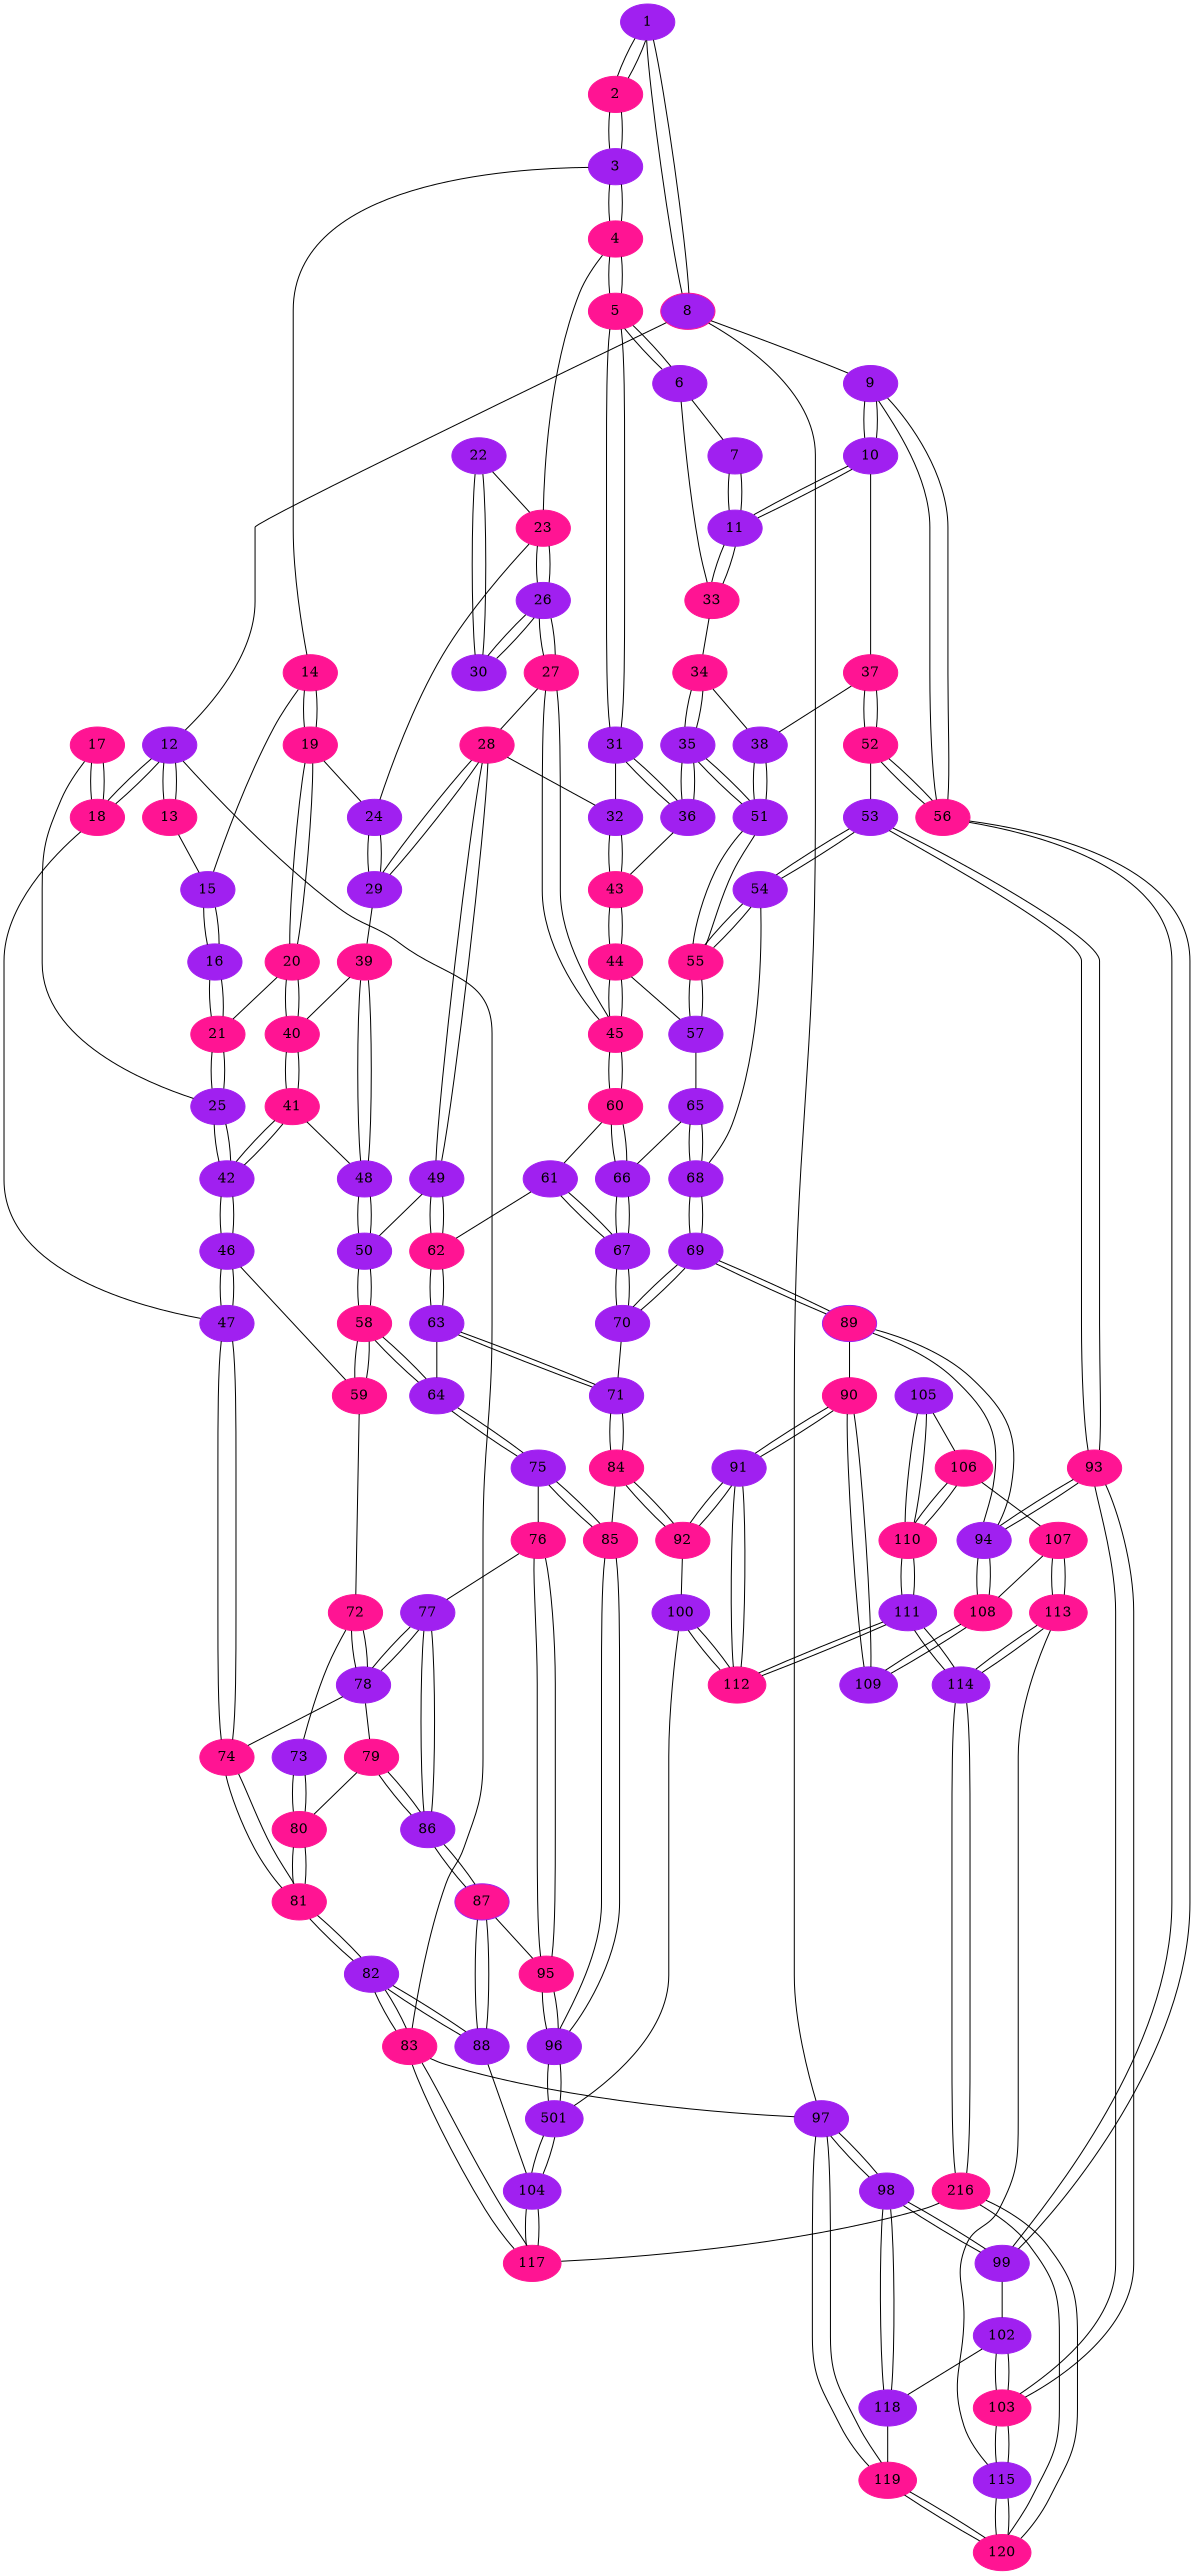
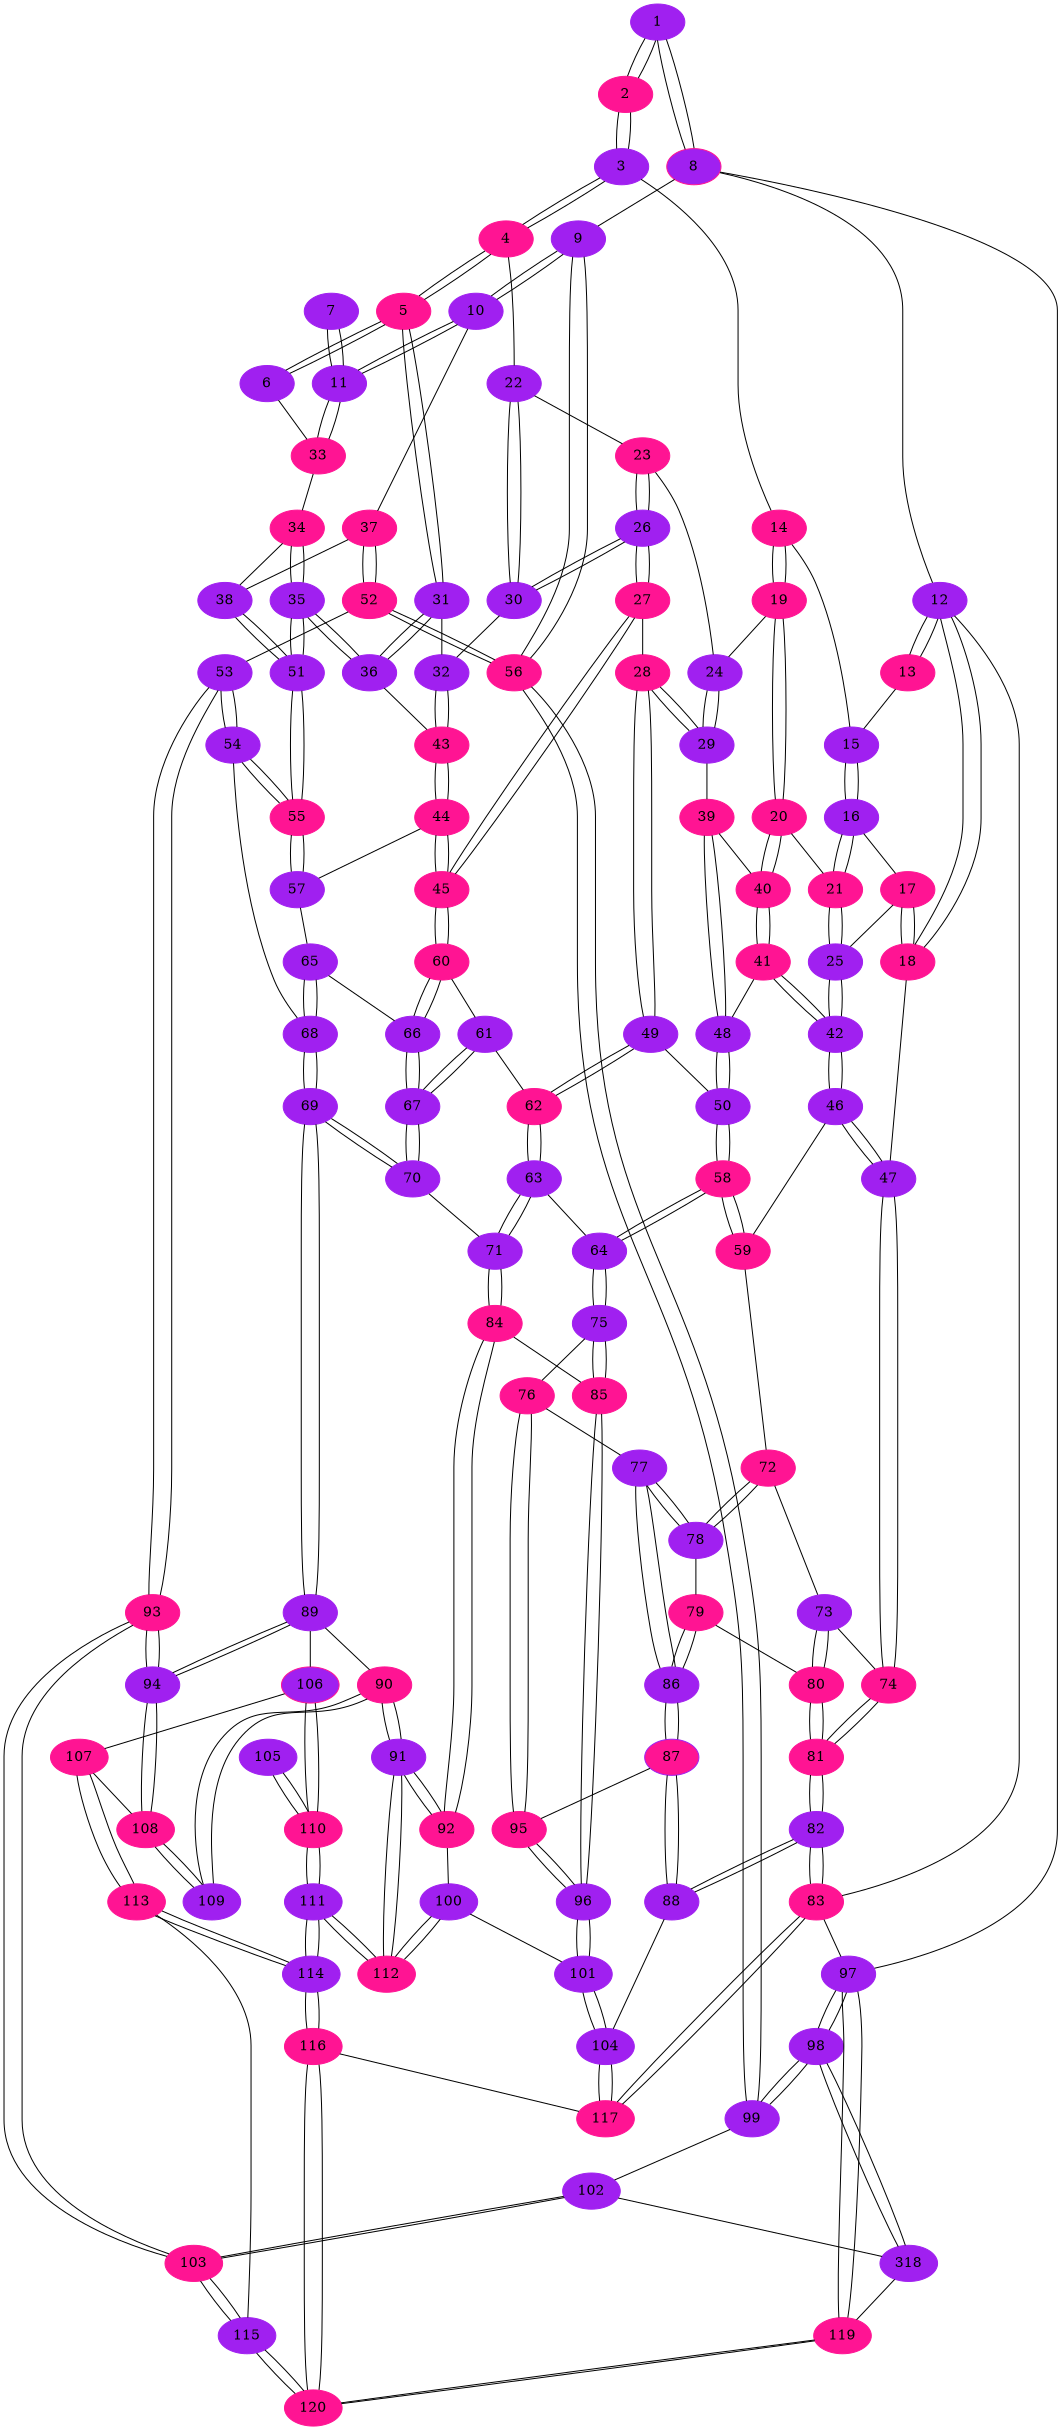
(555, 385) -> (513, 311)
(707, 420) -> none
(551, 781) -> (478, 637)
none -> (880, 854)
(850, 1323) -> (310, 1613)
(944, 1432) -> (310, 1649)
(964, 1468) -> (310, 1685)
(295, 1721) -> (857, 1649)
(554, 2119) -> (583, 1974)
(961, 2191) -> (313, 2046)
(888, 2408) -> (909, 2263)
